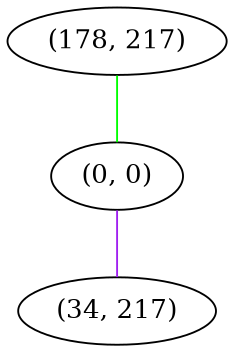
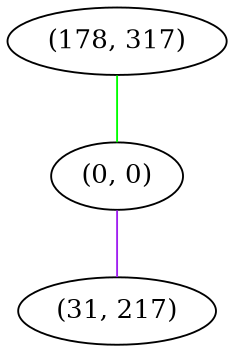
(117, 41) -> (117, 41)
(117, 311) -> (117, 311)
